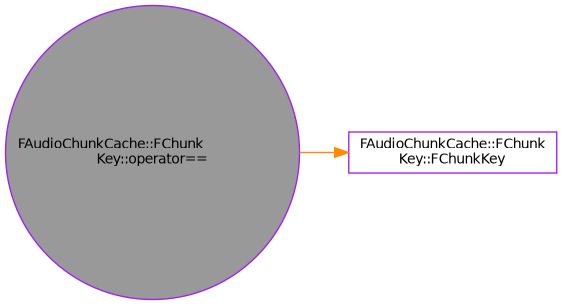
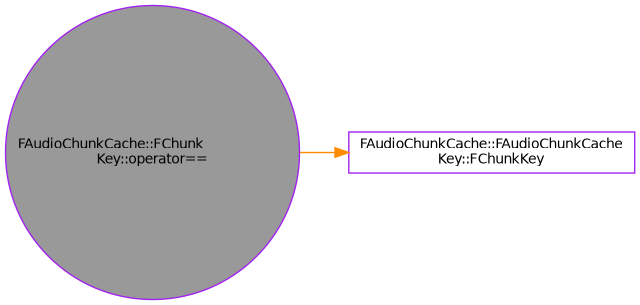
(453, 153) -> (492, 153)
